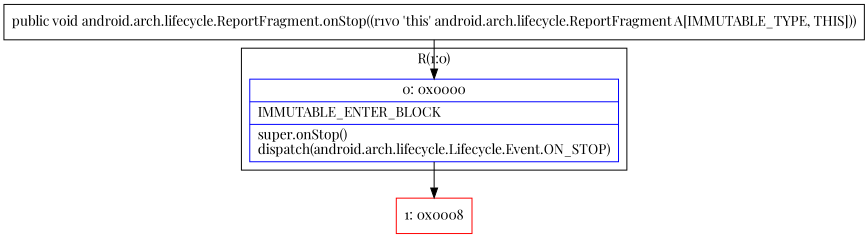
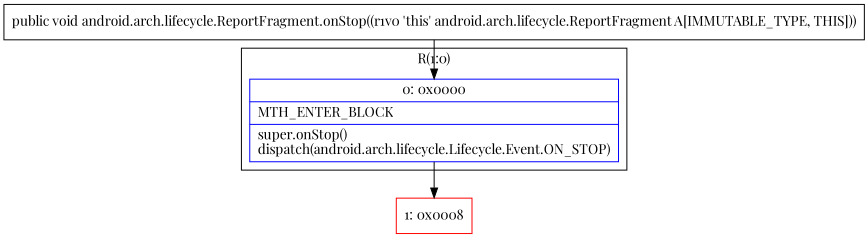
(350, 113) -> (326, 113)
